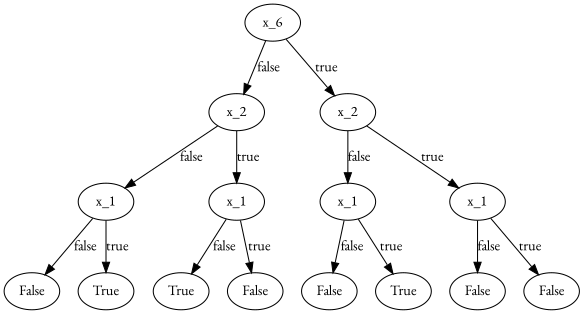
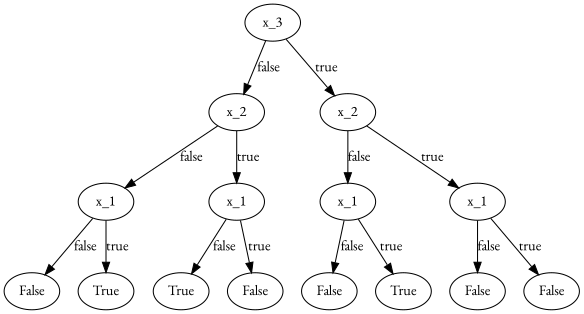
(273, 23) -> (273, 23)
